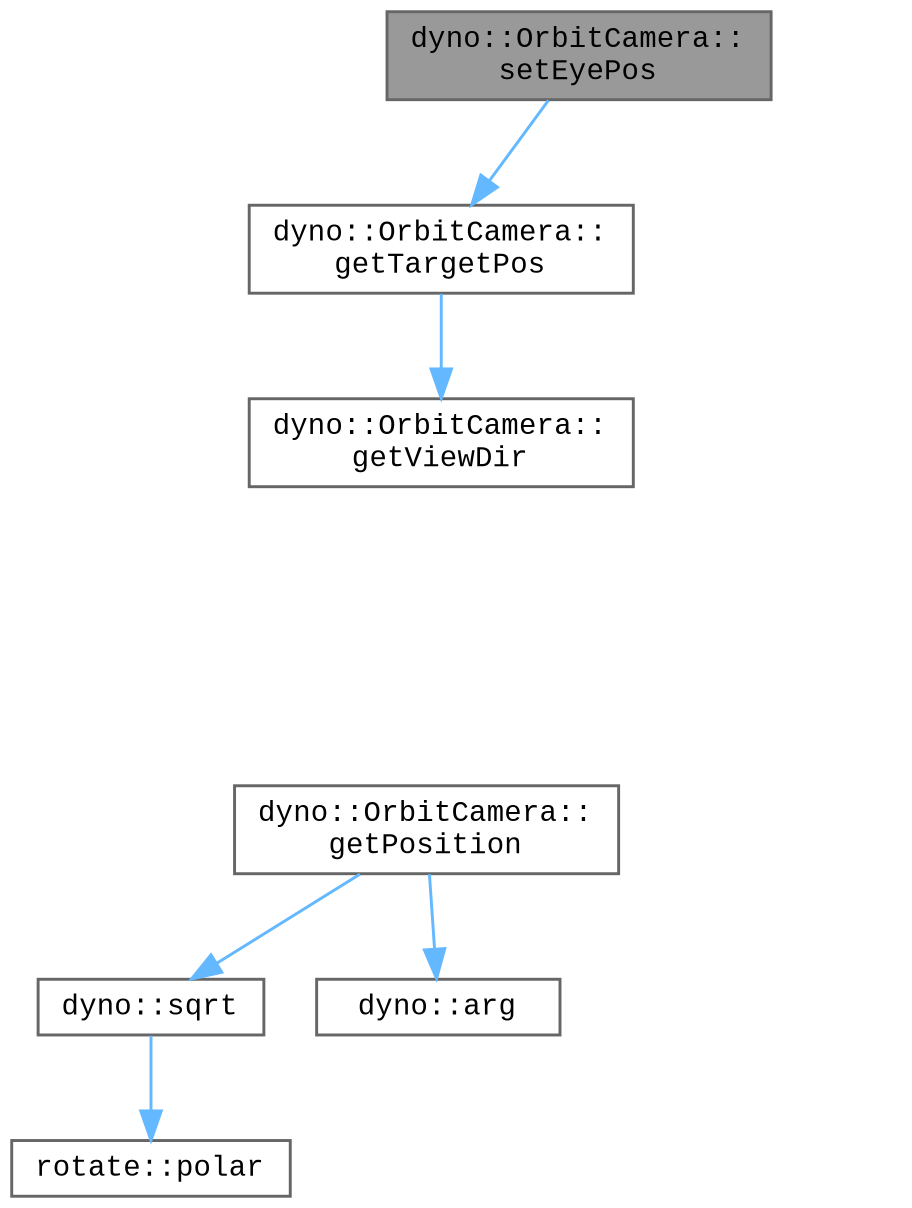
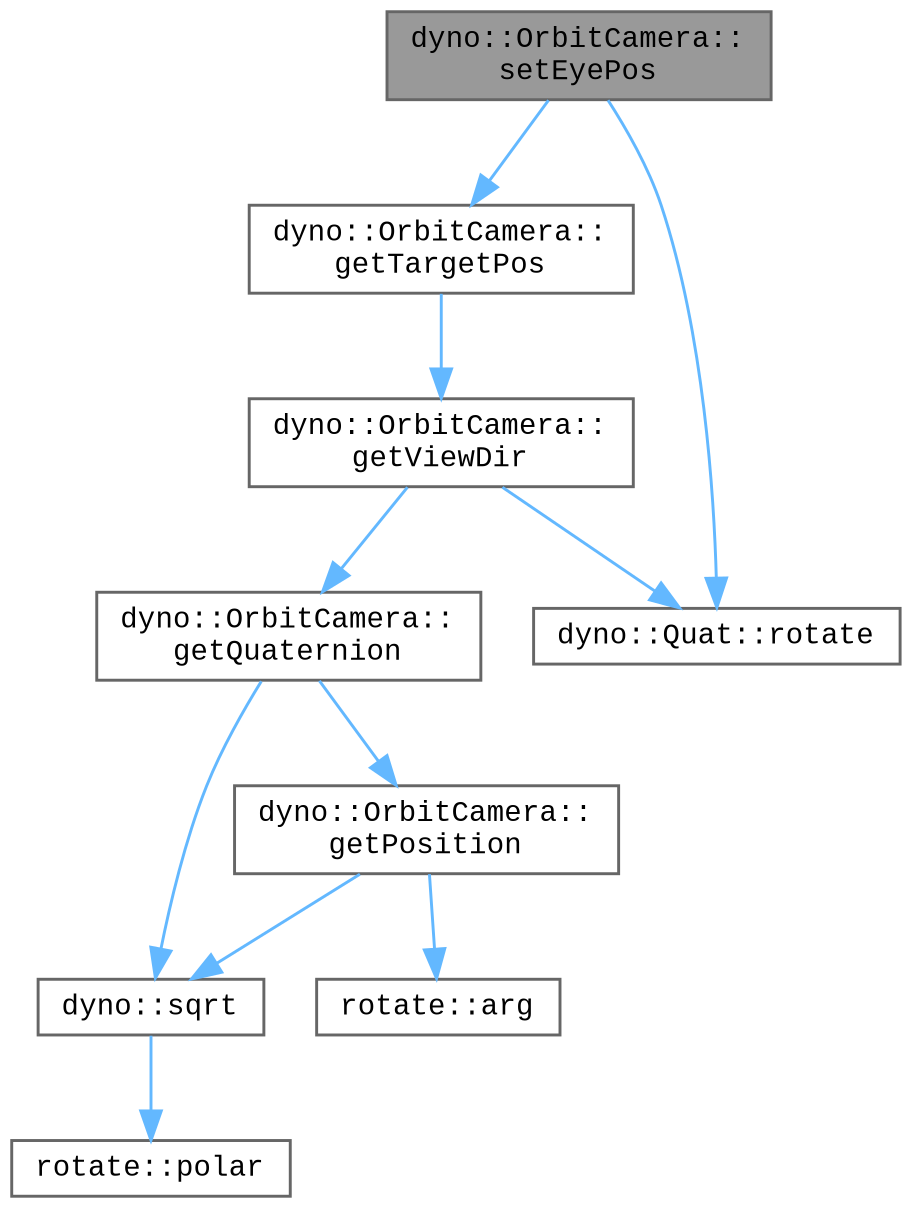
none -> (289, 636)
none -> (717, 636)
(438, 1007) -> (438, 1007)
